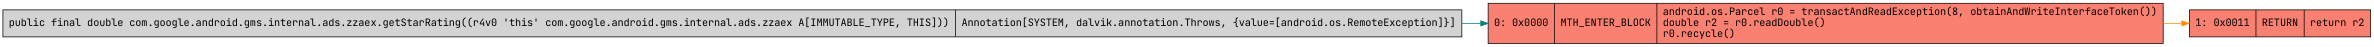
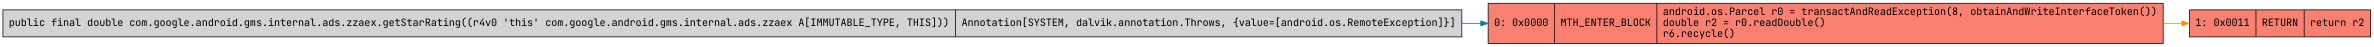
(1699, 34) -> (1699, 34)
